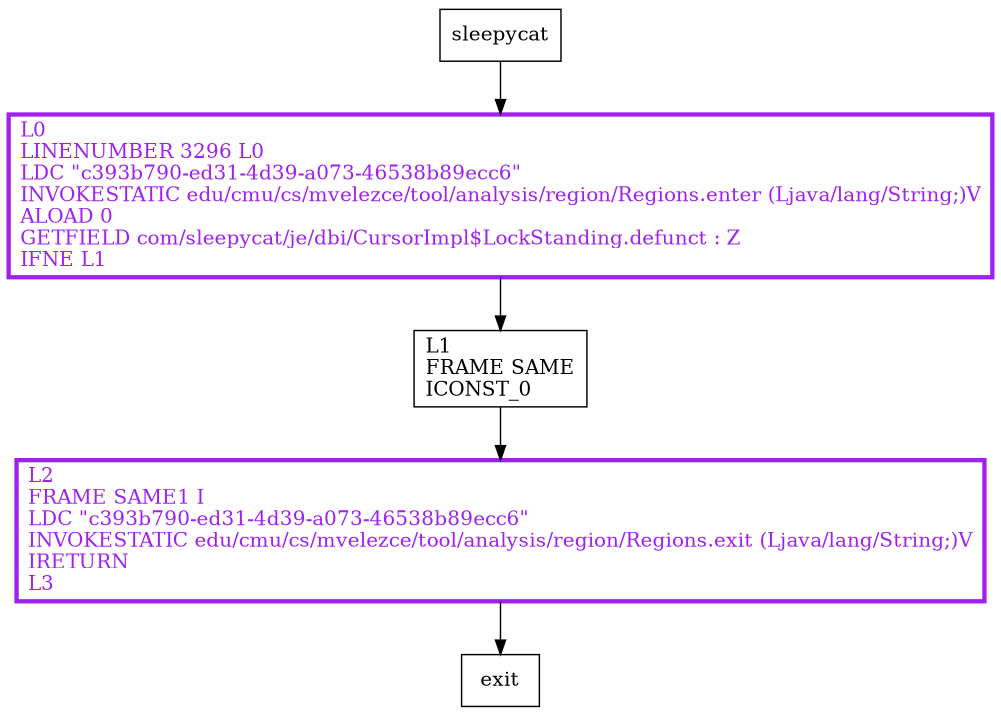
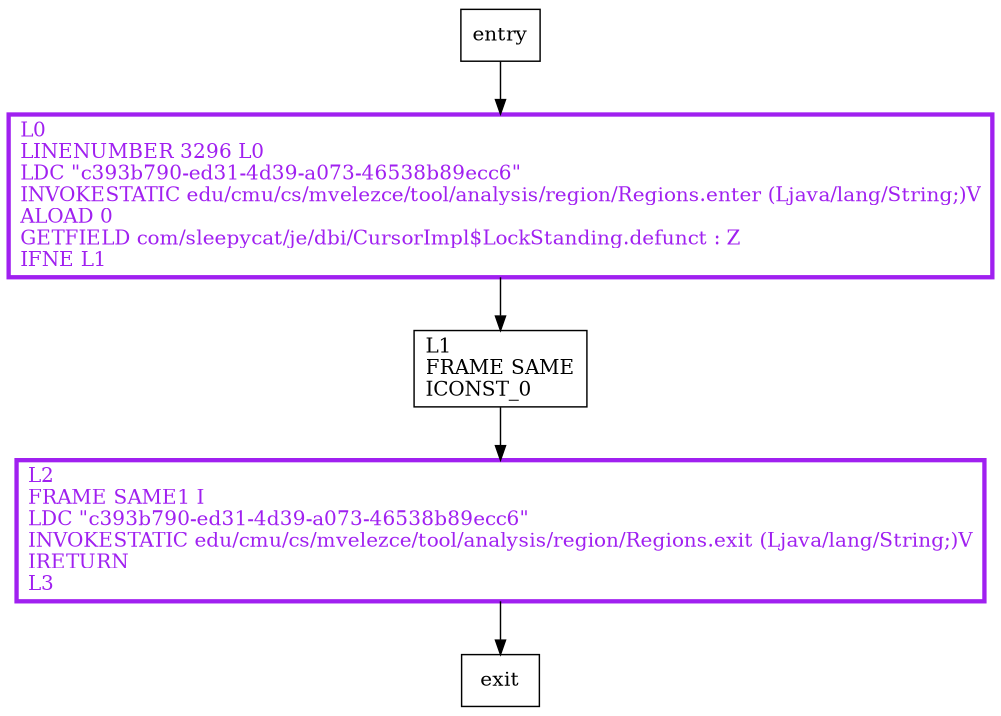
(500, 35) -> (500, 35)
